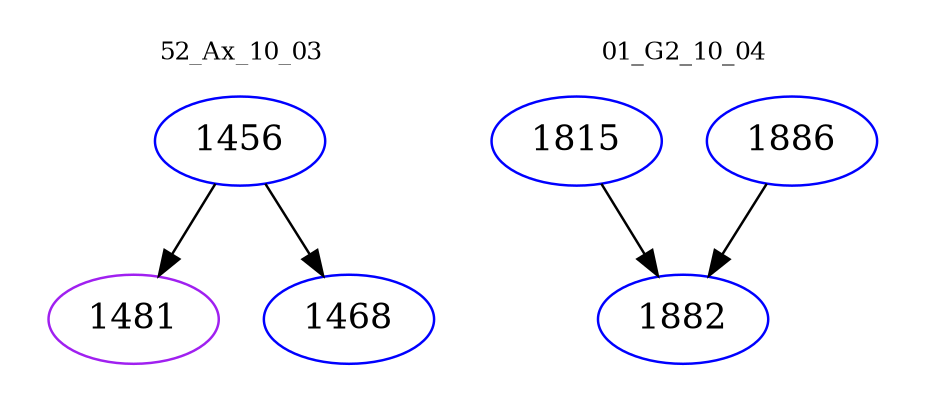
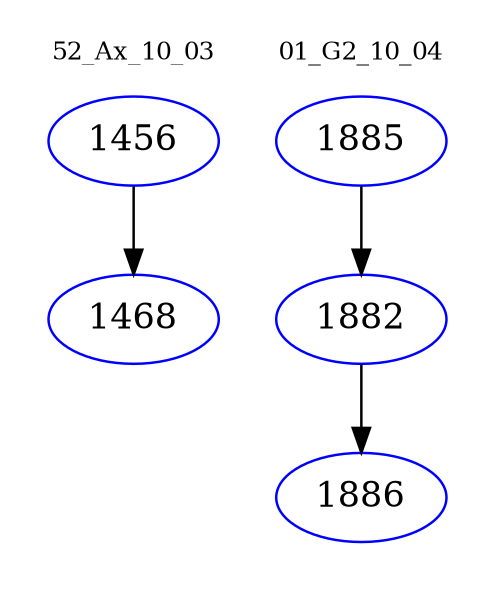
(577, 141) -> (361, 141)
(745, 219) -> (361, 396)
(134, 319) -> none
